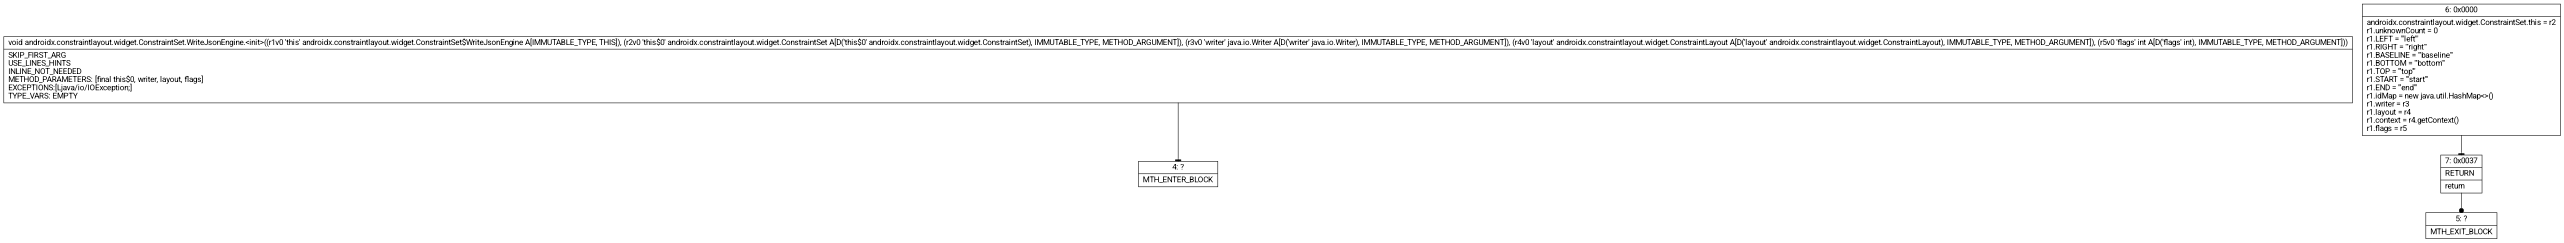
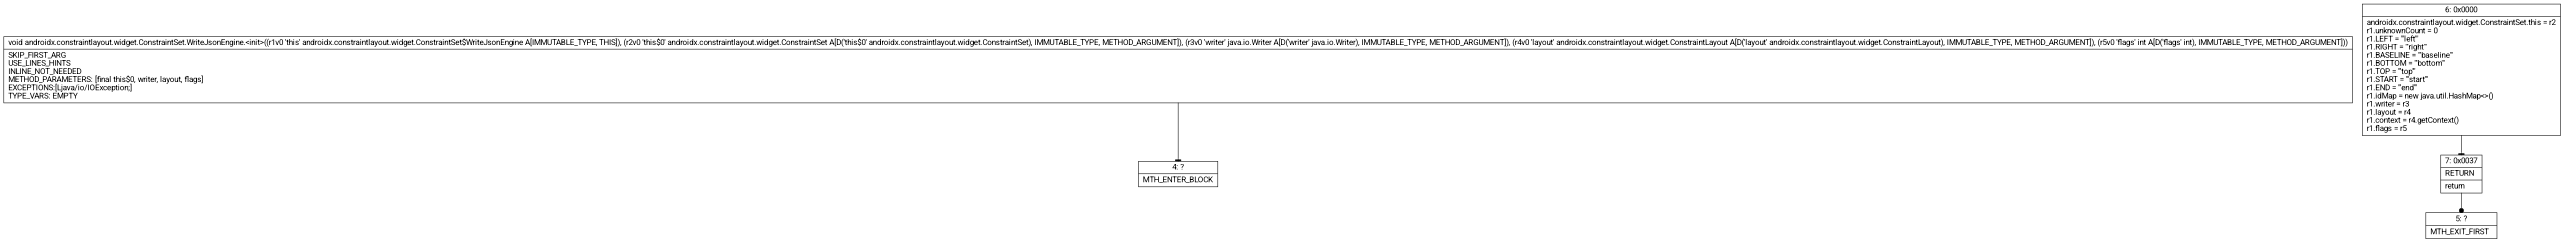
(2461, 232) -> (2460, 232)
